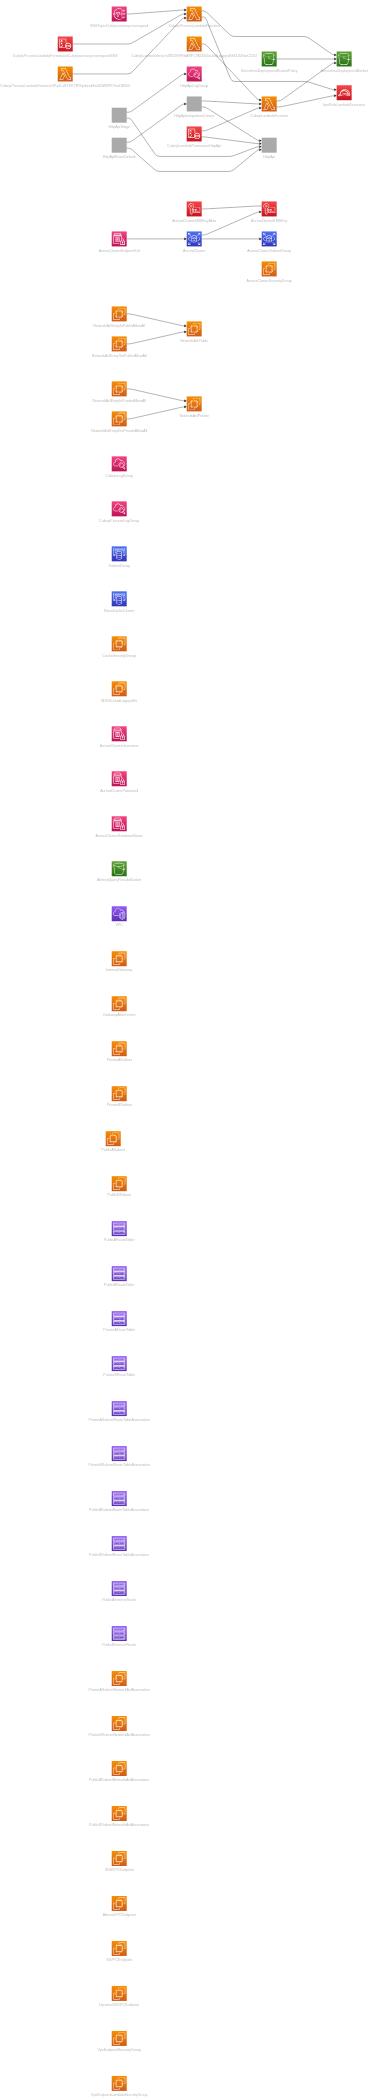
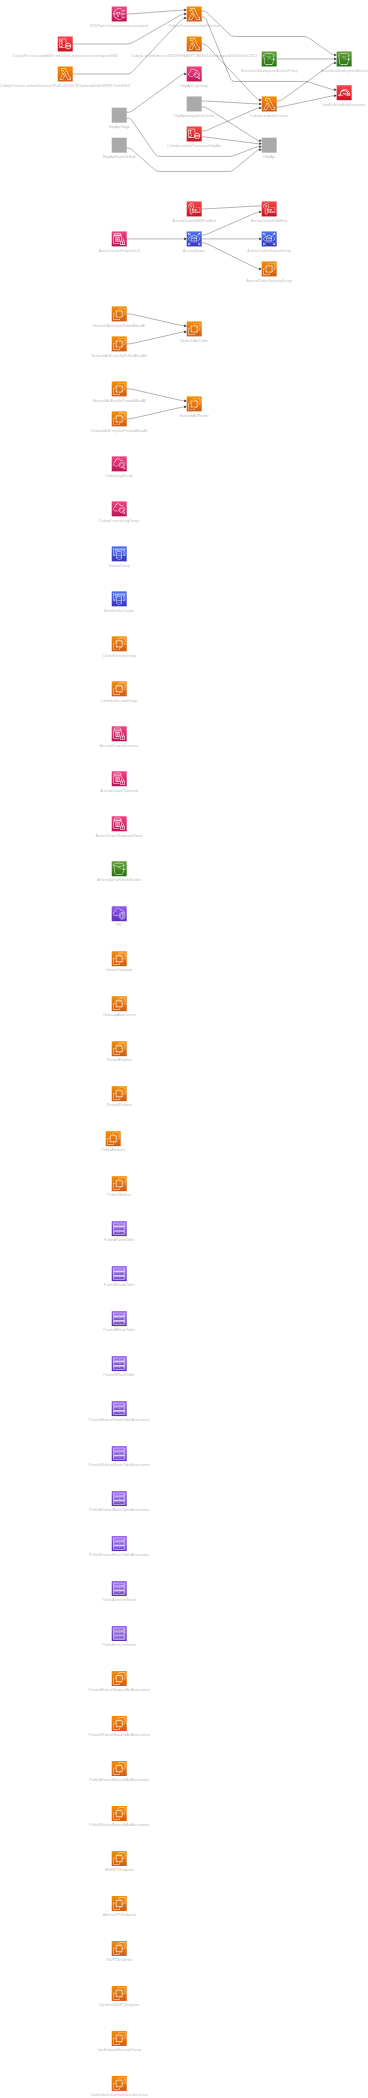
(183, 104) -> none
none -> (258, 269)
(119, 700) -> (119, 700)
